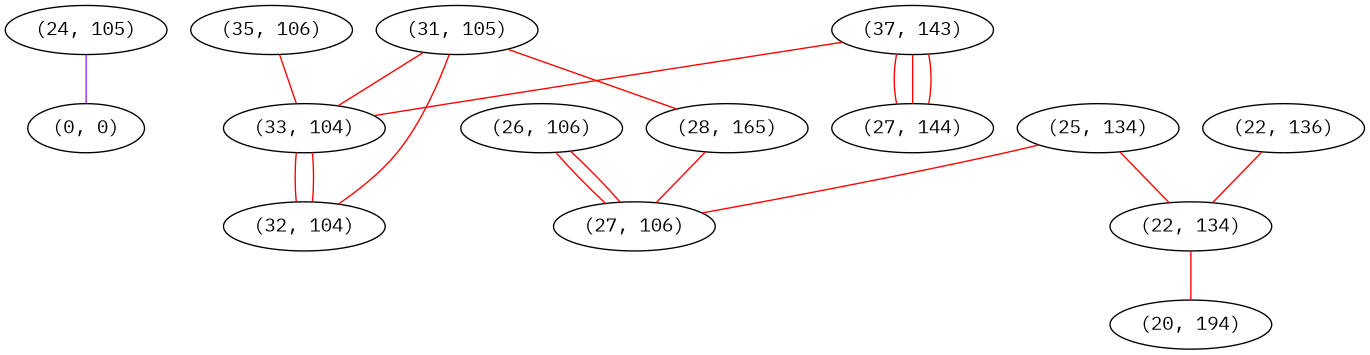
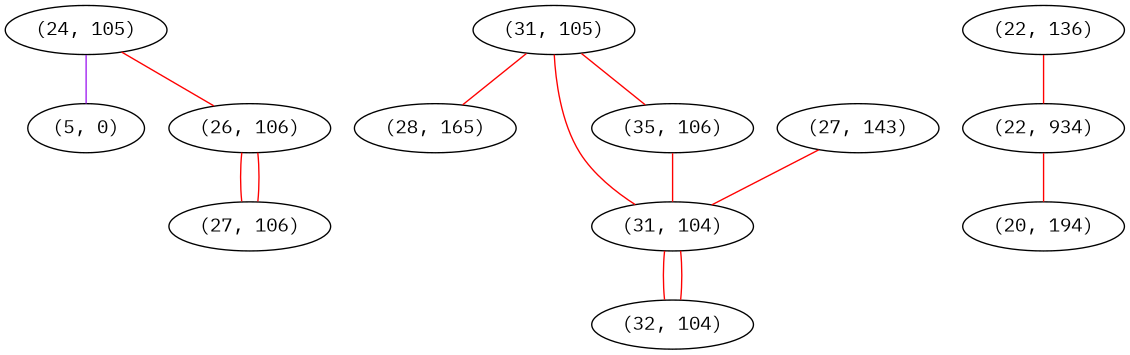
(913, 30) -> (858, 128)
none -> (168, 79)
(86, 128) -> (86, 128)
(304, 128) -> (673, 226)
(913, 128) -> none
(1098, 128) -> none
(407, 139) -> (613, 79)
(681, 177) -> none
(1191, 226) -> (1044, 128)
